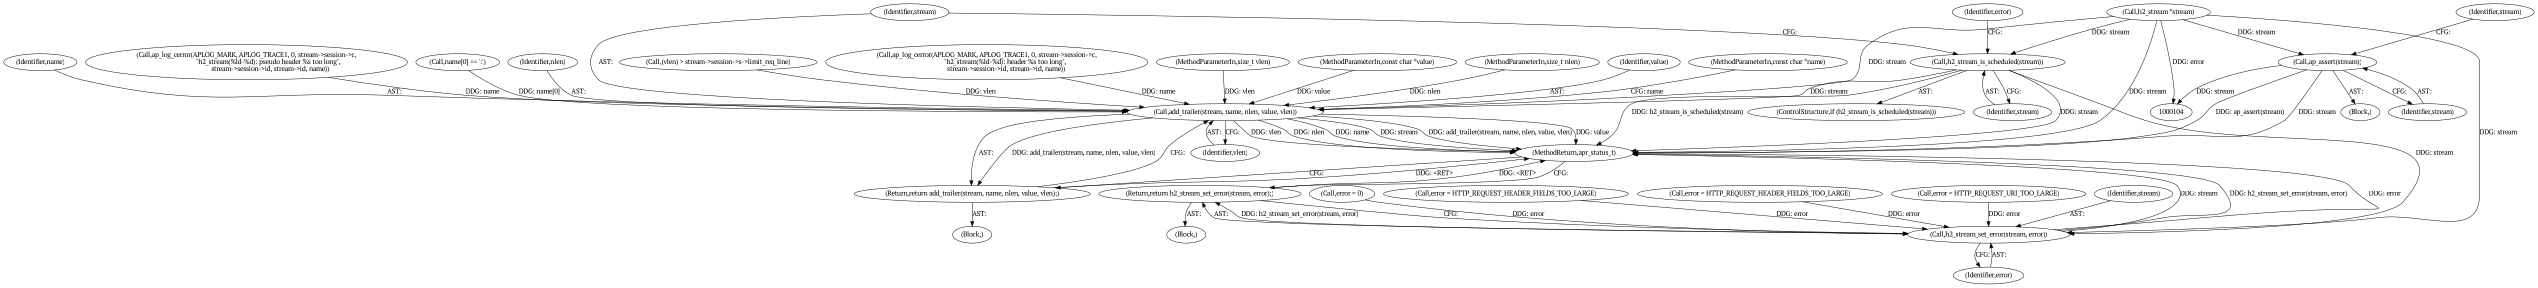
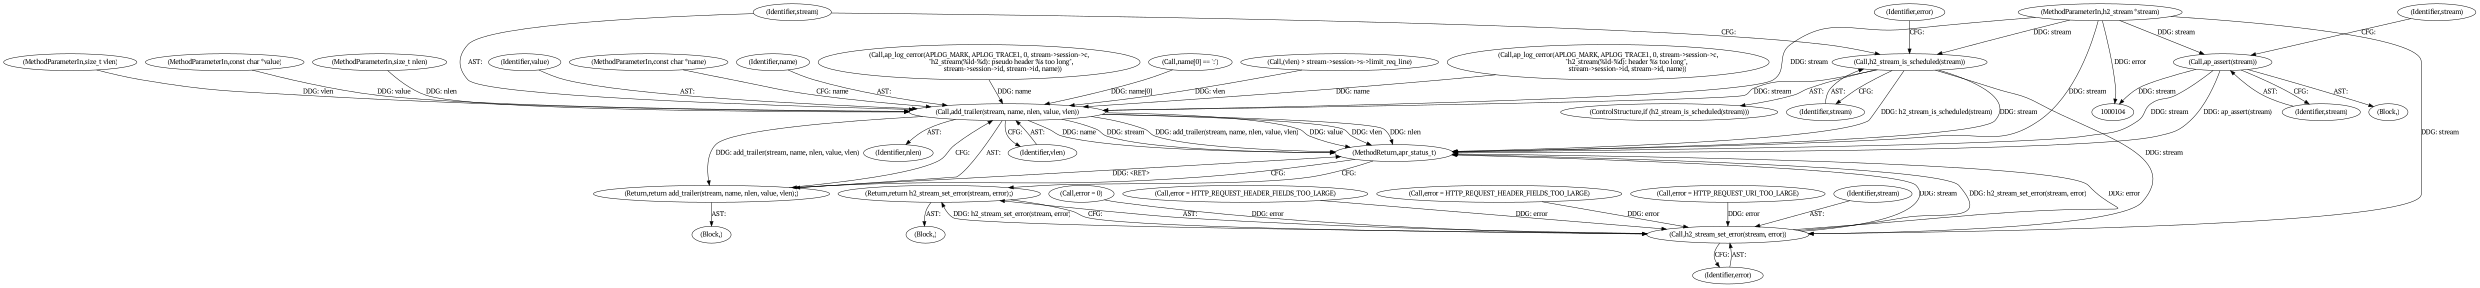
(2159, 12) -> (2100, 12)
(829, 108) -> (931, 127)
(1420, 181) -> none
